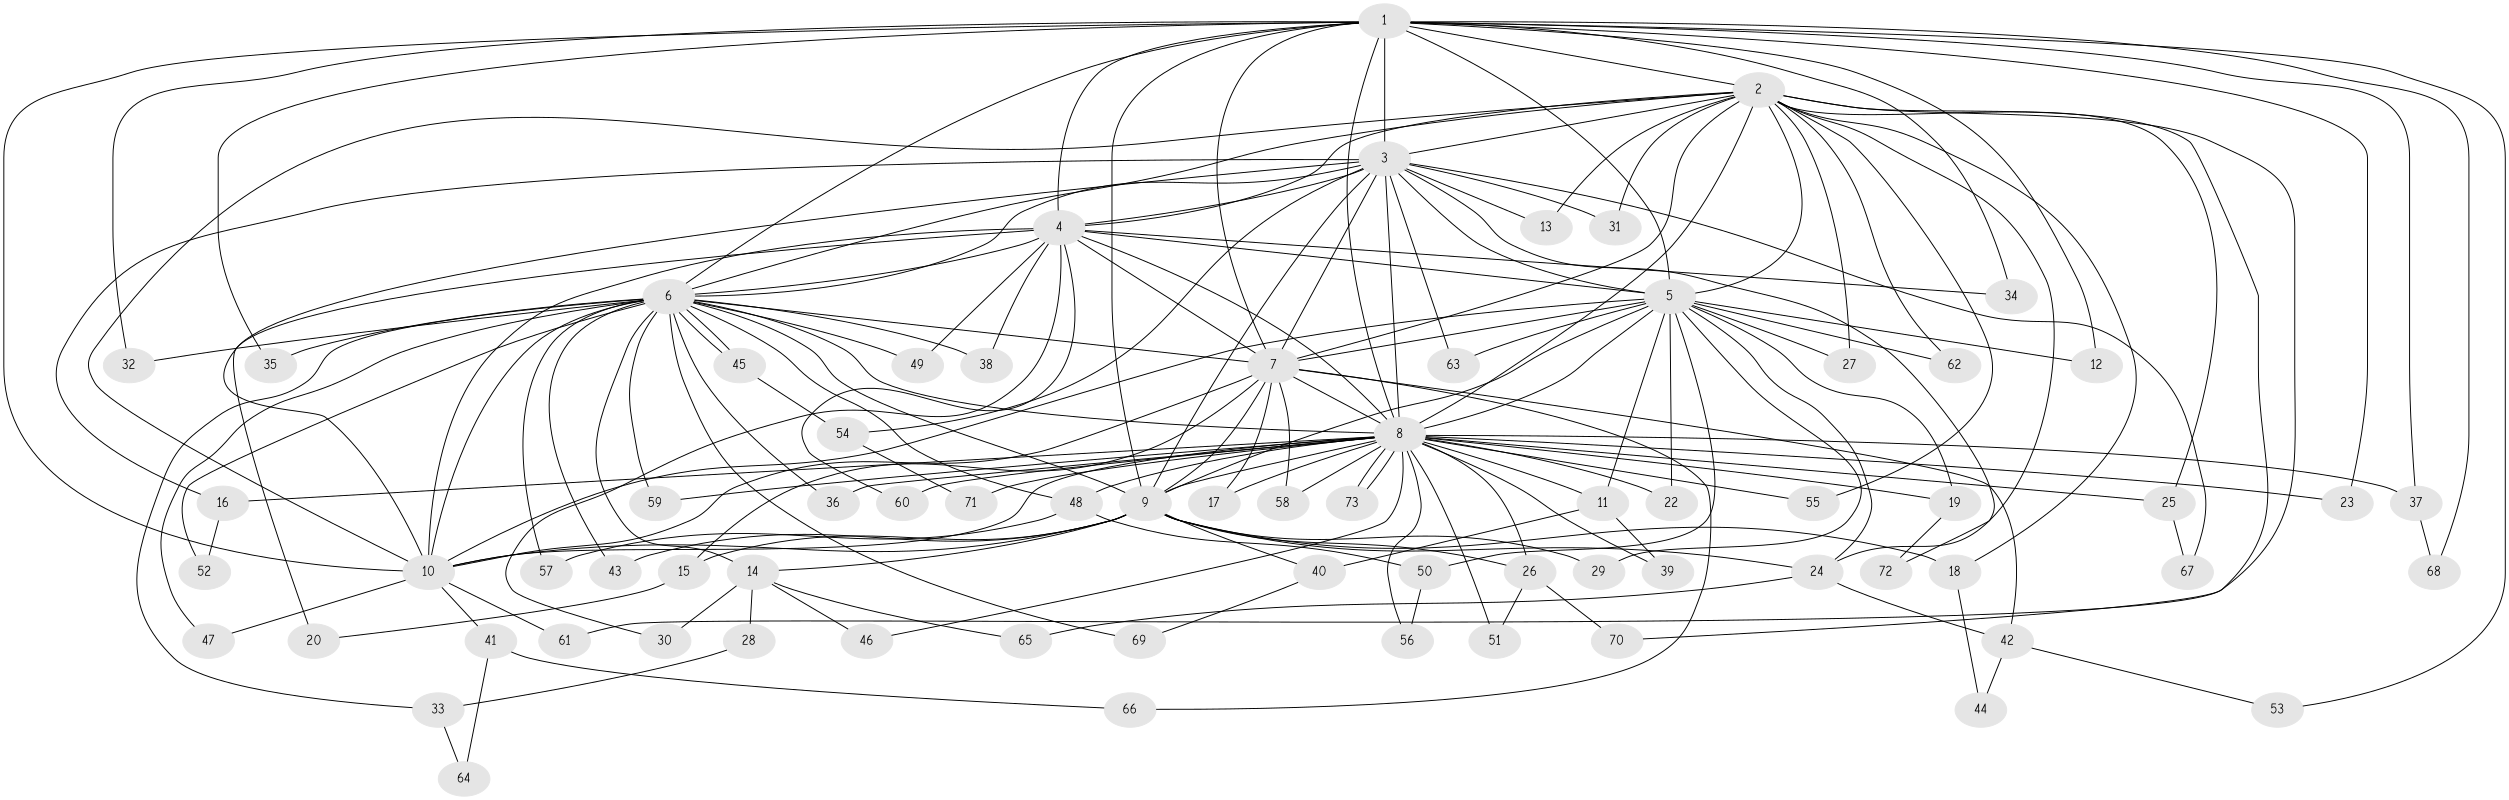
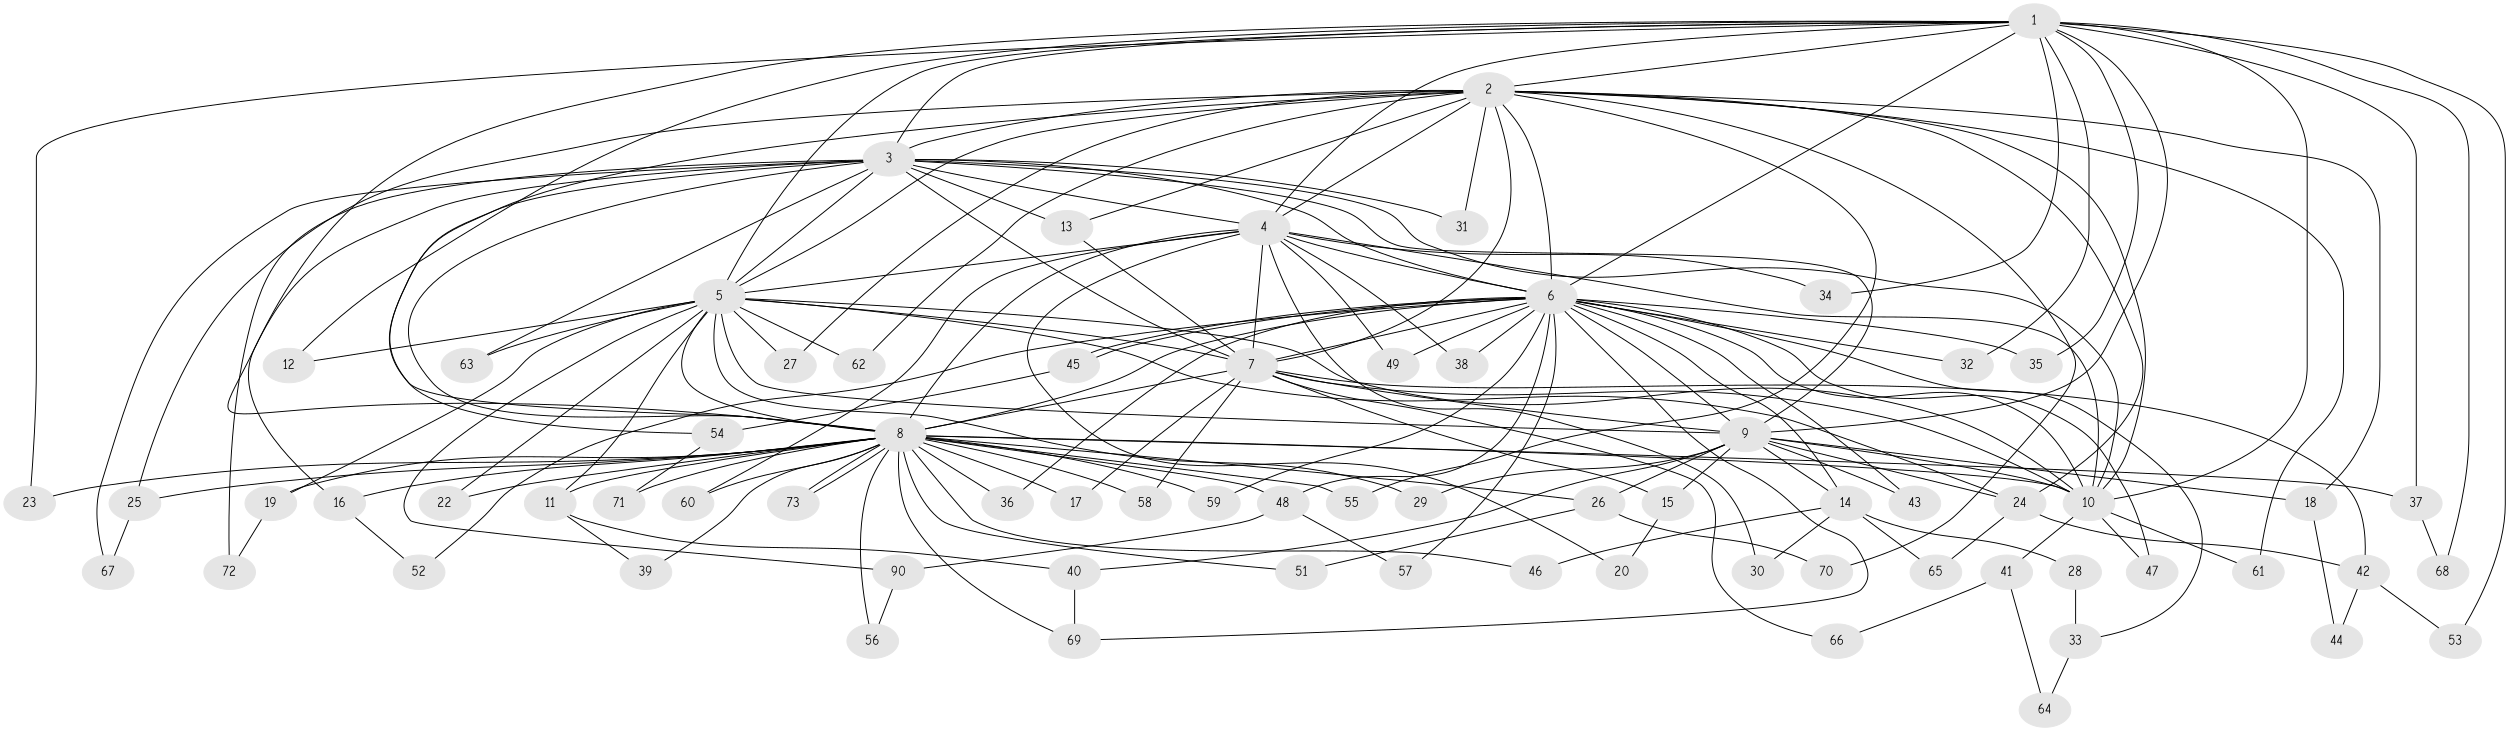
(1218, 148) -> (1159, 297)
(1270, 464) -> (956, 572)
(1425, 572) -> (899, 572)
